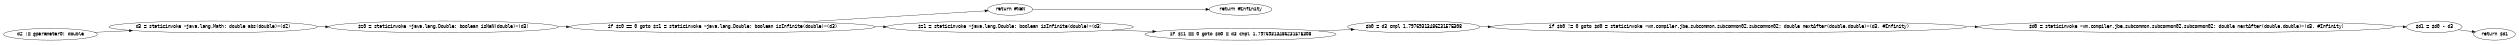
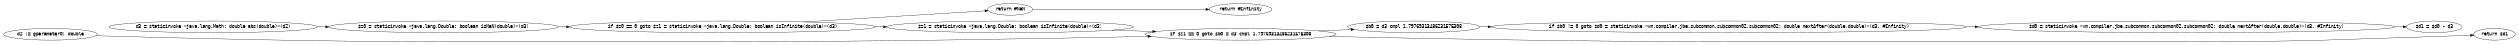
(112, 31) -> (622, 42)
(2465, 31) -> (1900, 42)
